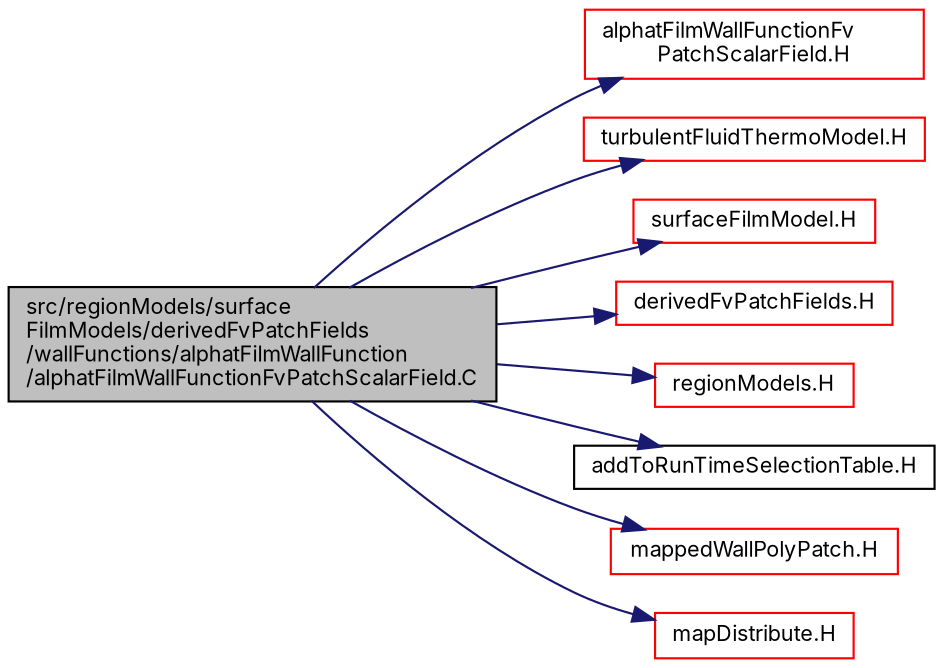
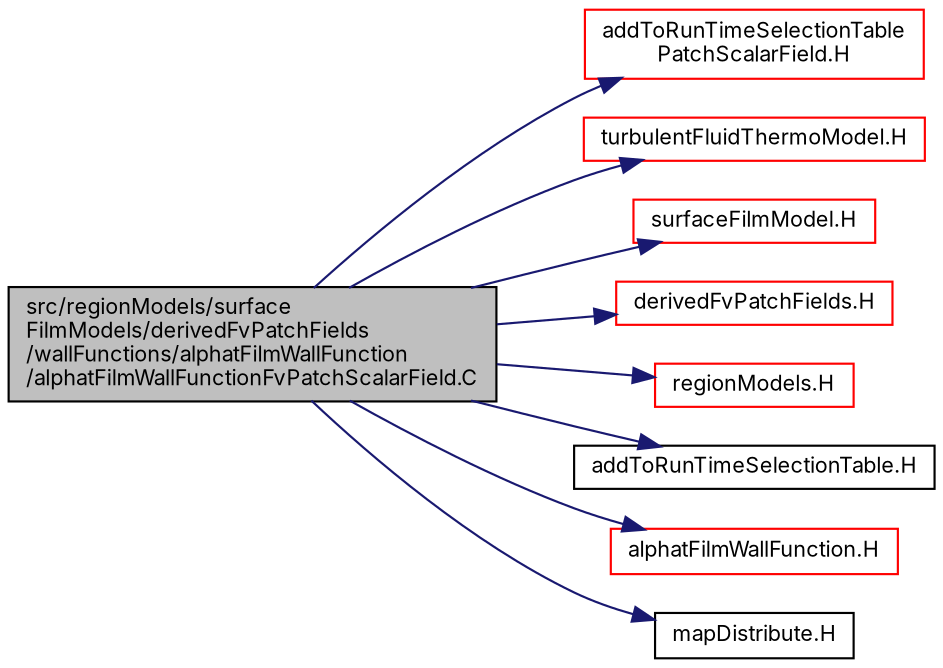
(754, 44) -> (754, 44)
(754, 551) -> (754, 551)
(754, 636) -> (754, 636)
